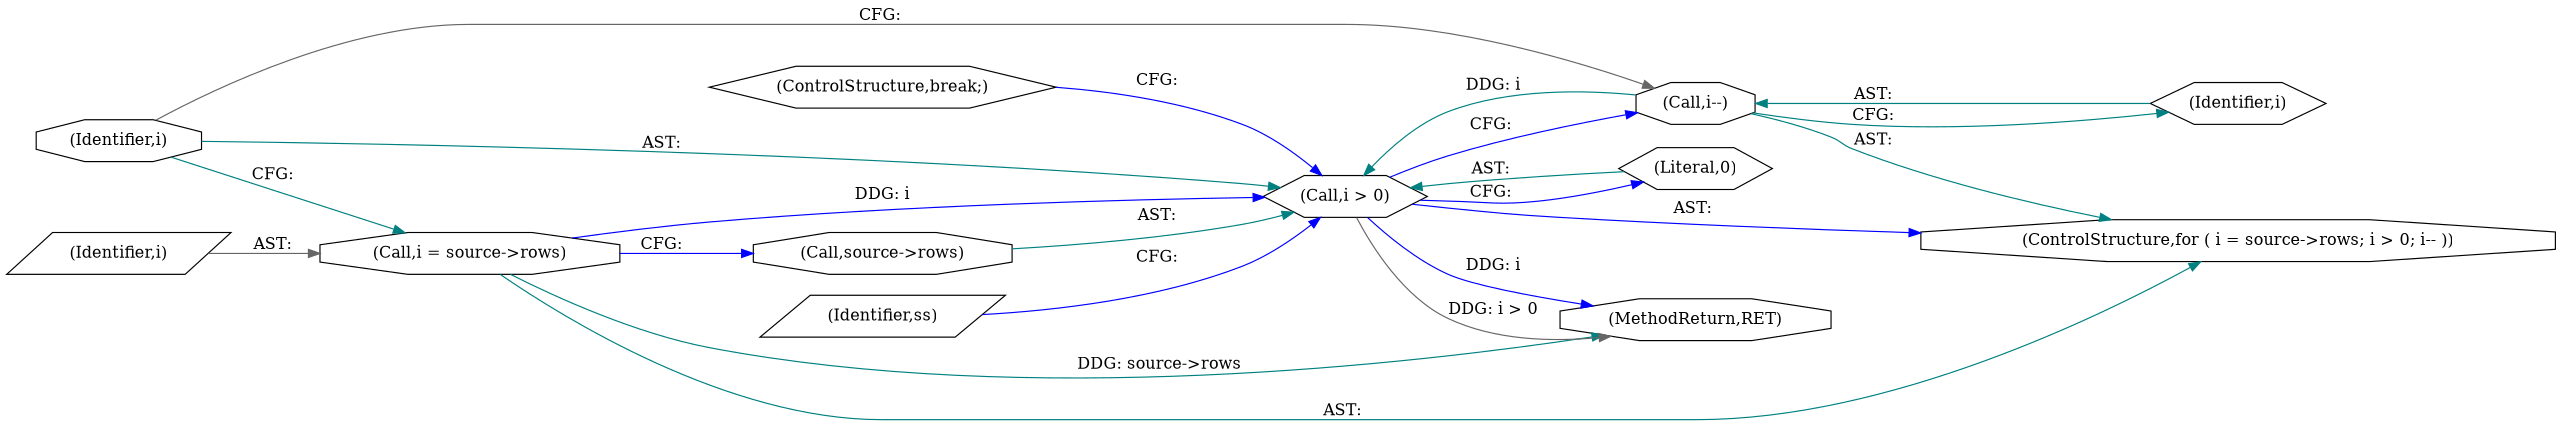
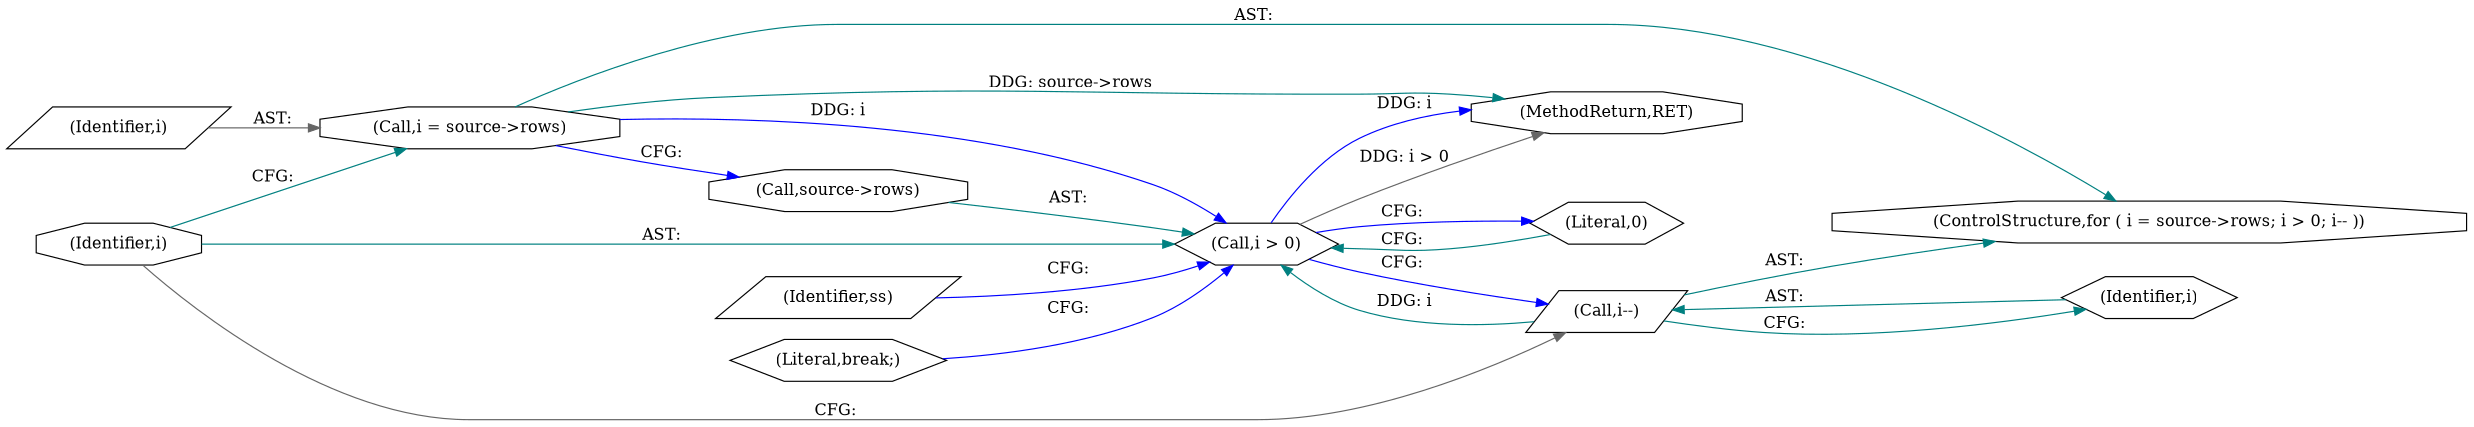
(883, 87) -> (838, 360)
(1696, 103) -> (1607, 312)
(1494, 169) -> (1405, 240)
(1660, 223) -> none
